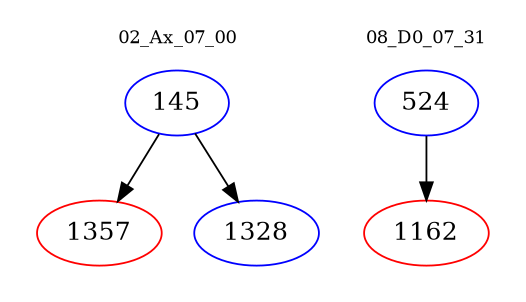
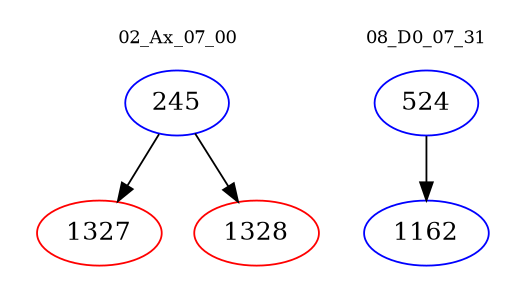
(177, 103) -> (177, 103)
(99, 233) -> (99, 233)
(257, 233) -> (257, 233)
(426, 233) -> (426, 233)
